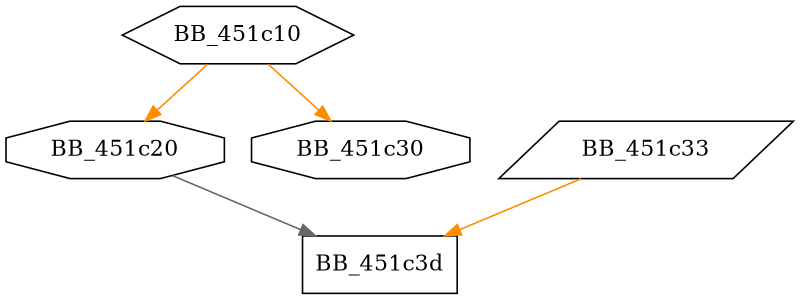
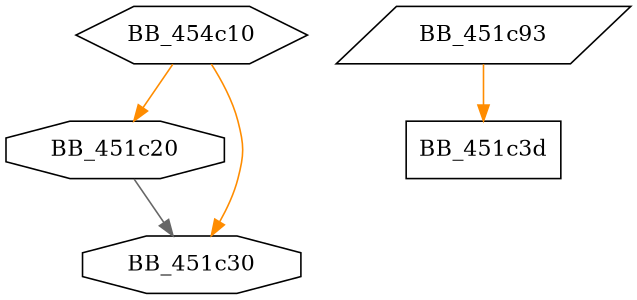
(238, 35) -> (192, 35)
(646, 150) -> (483, 35)
(237, 203) -> (149, 201)
